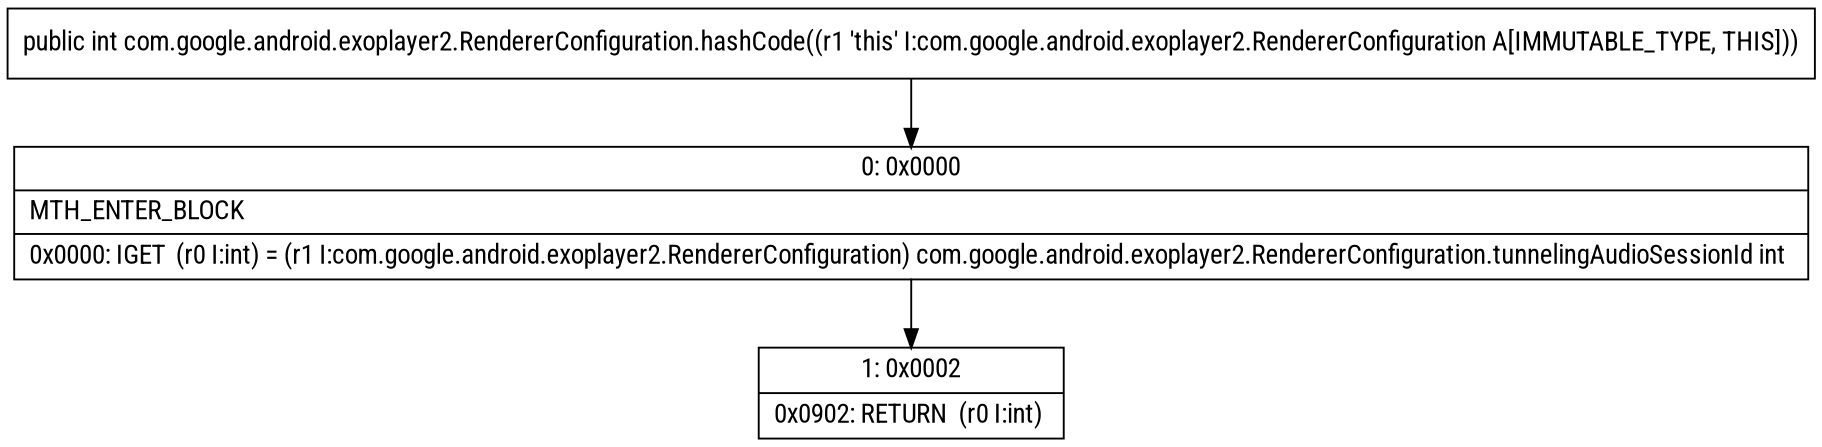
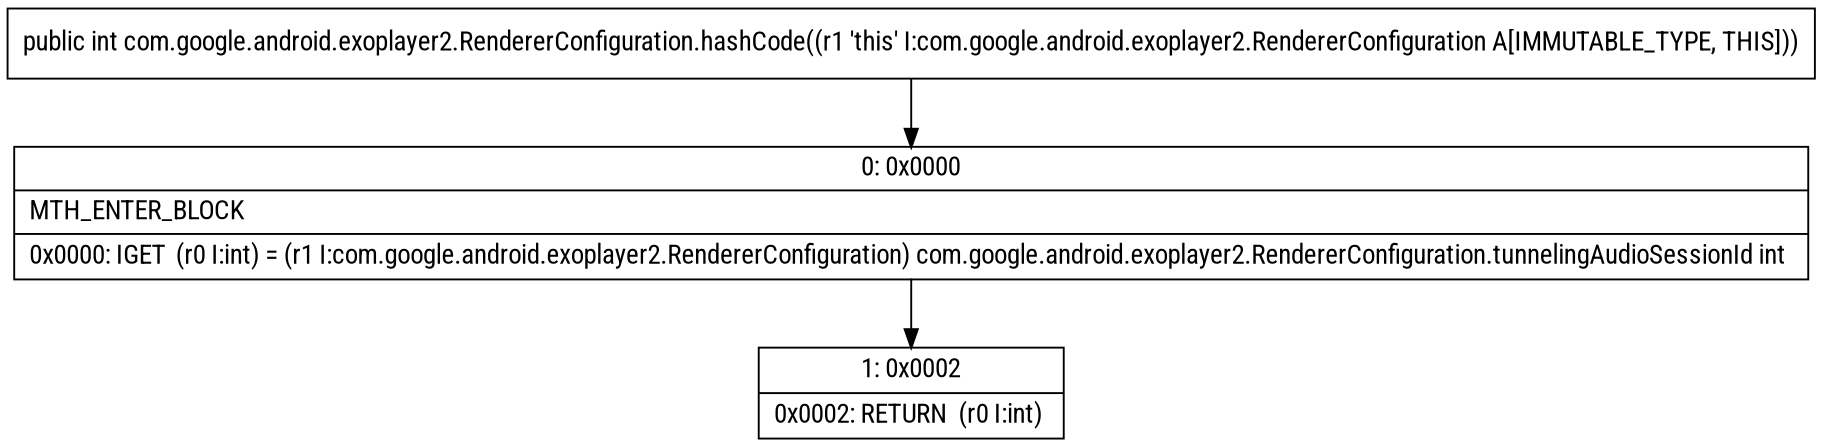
(911, 415) -> (911, 415)
